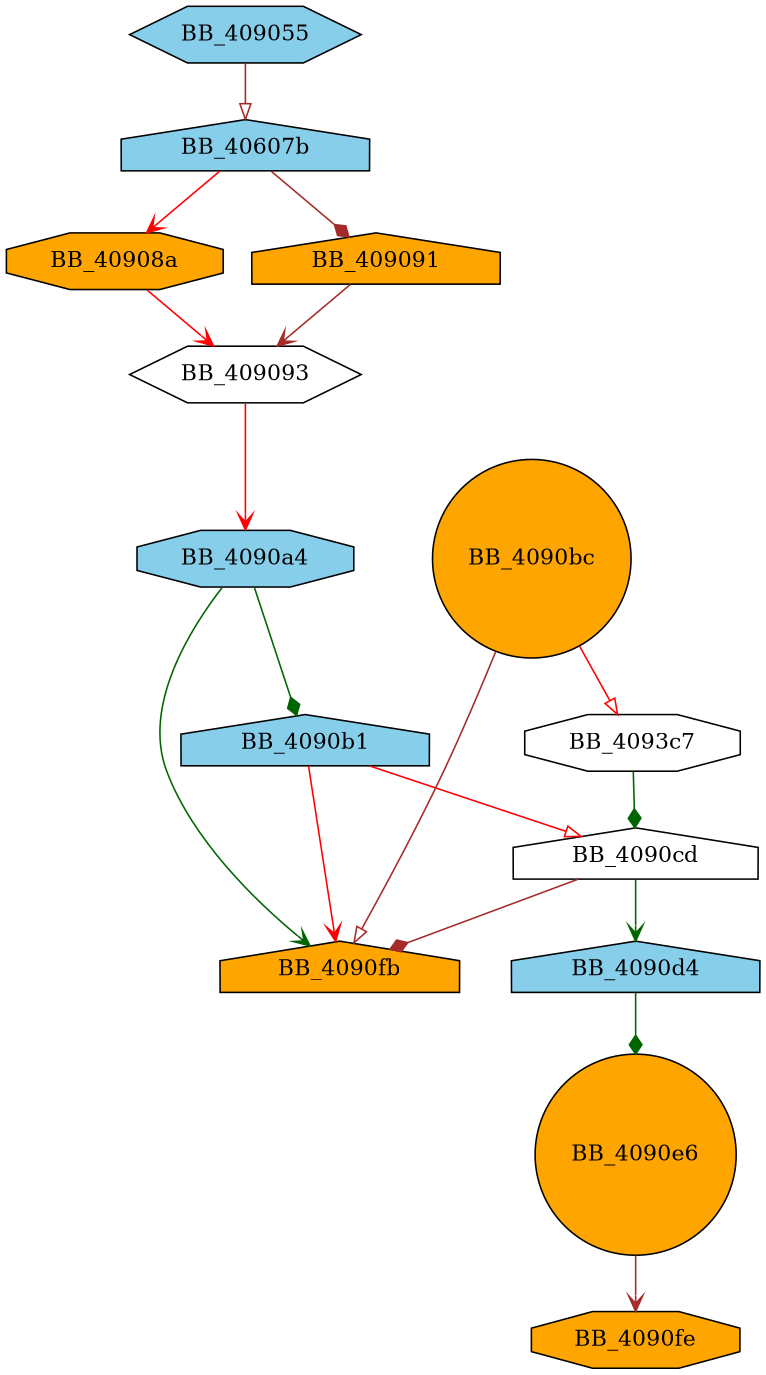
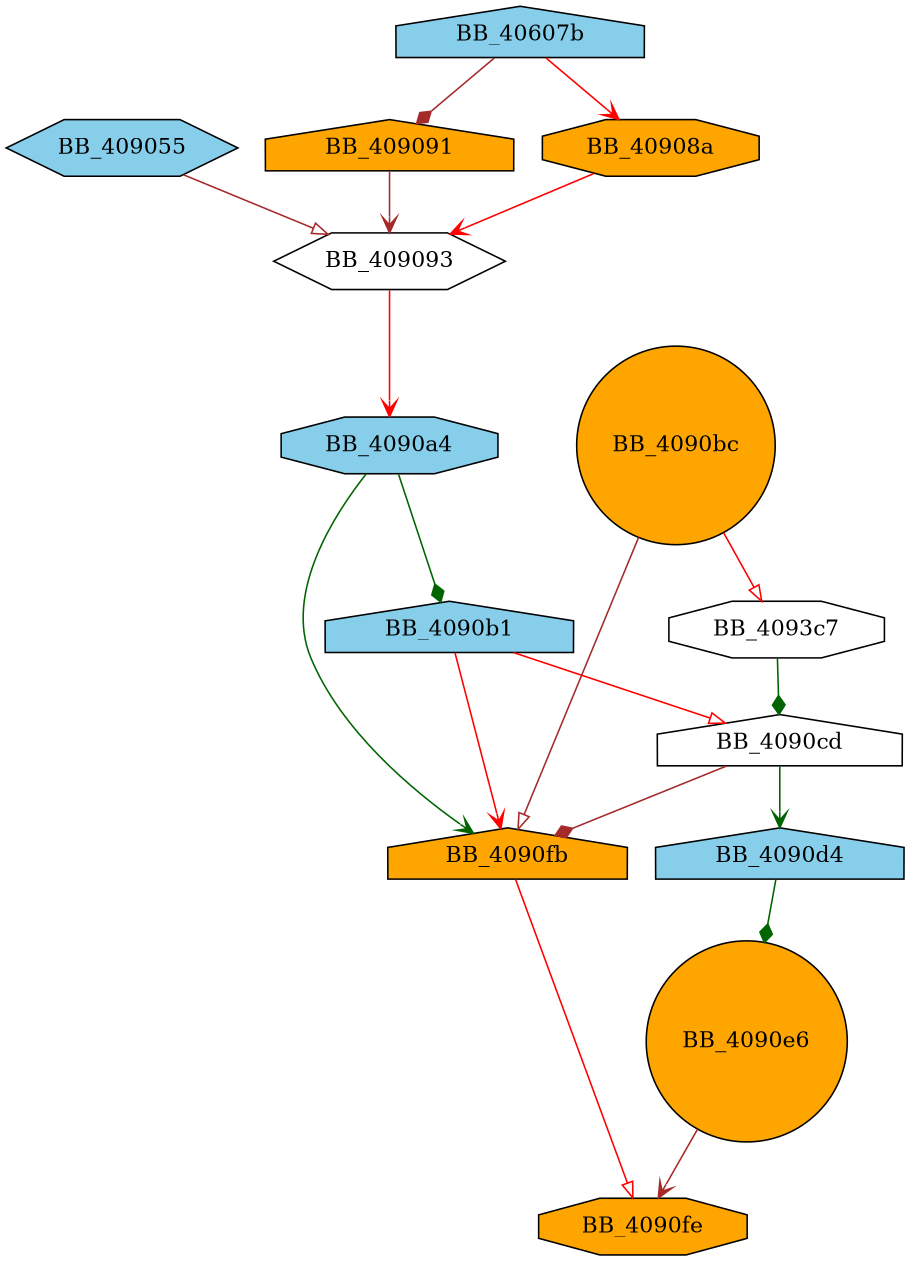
(245, 84) -> (248, 202)
none -> (572, 1031)
